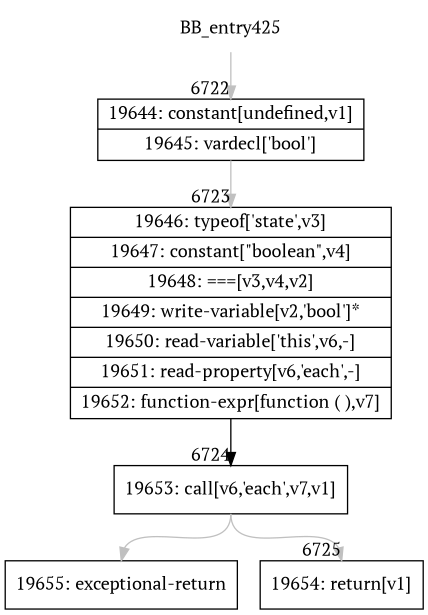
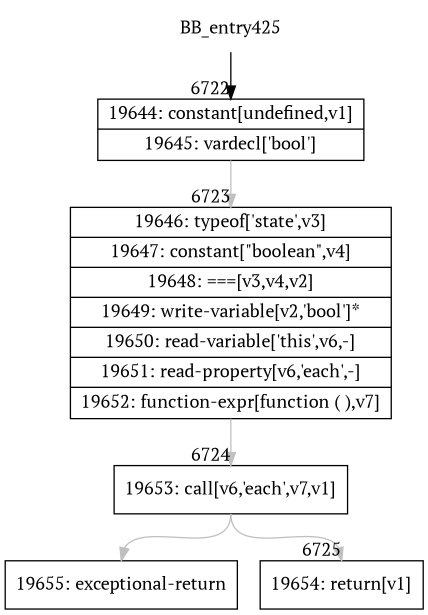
(231, 69) -> (231, 69)
(231, 436) -> (231, 436)
